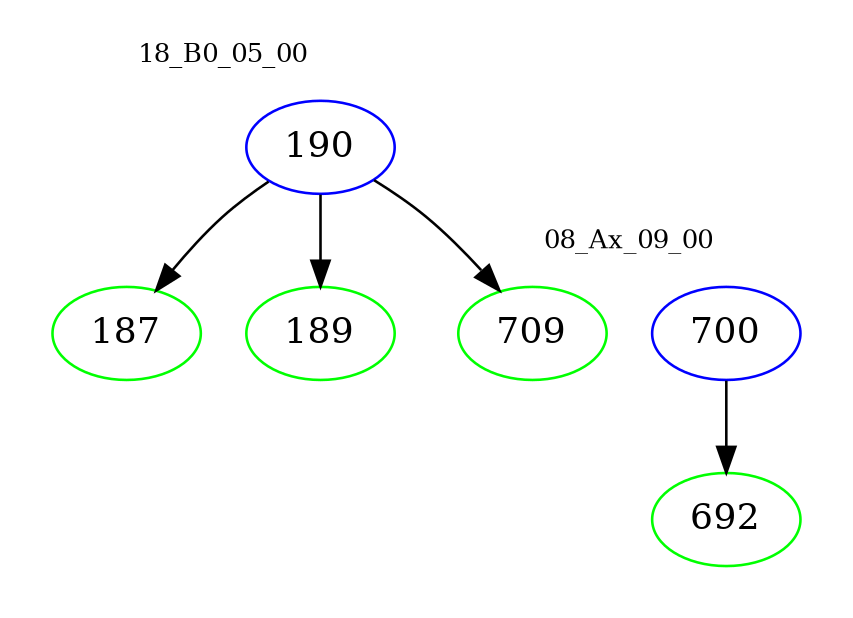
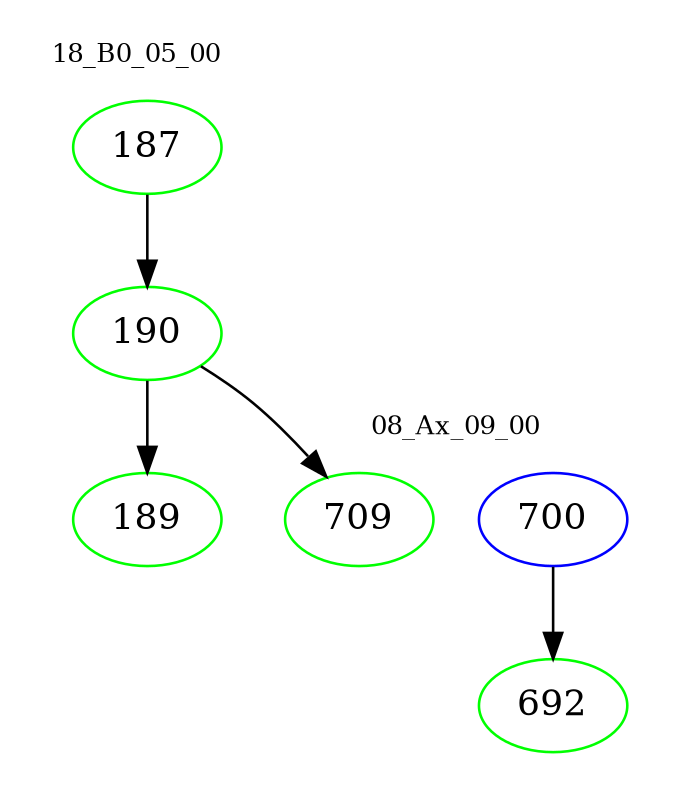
(321, 147) -> (147, 333)
(217, 222) -> (147, 228)
